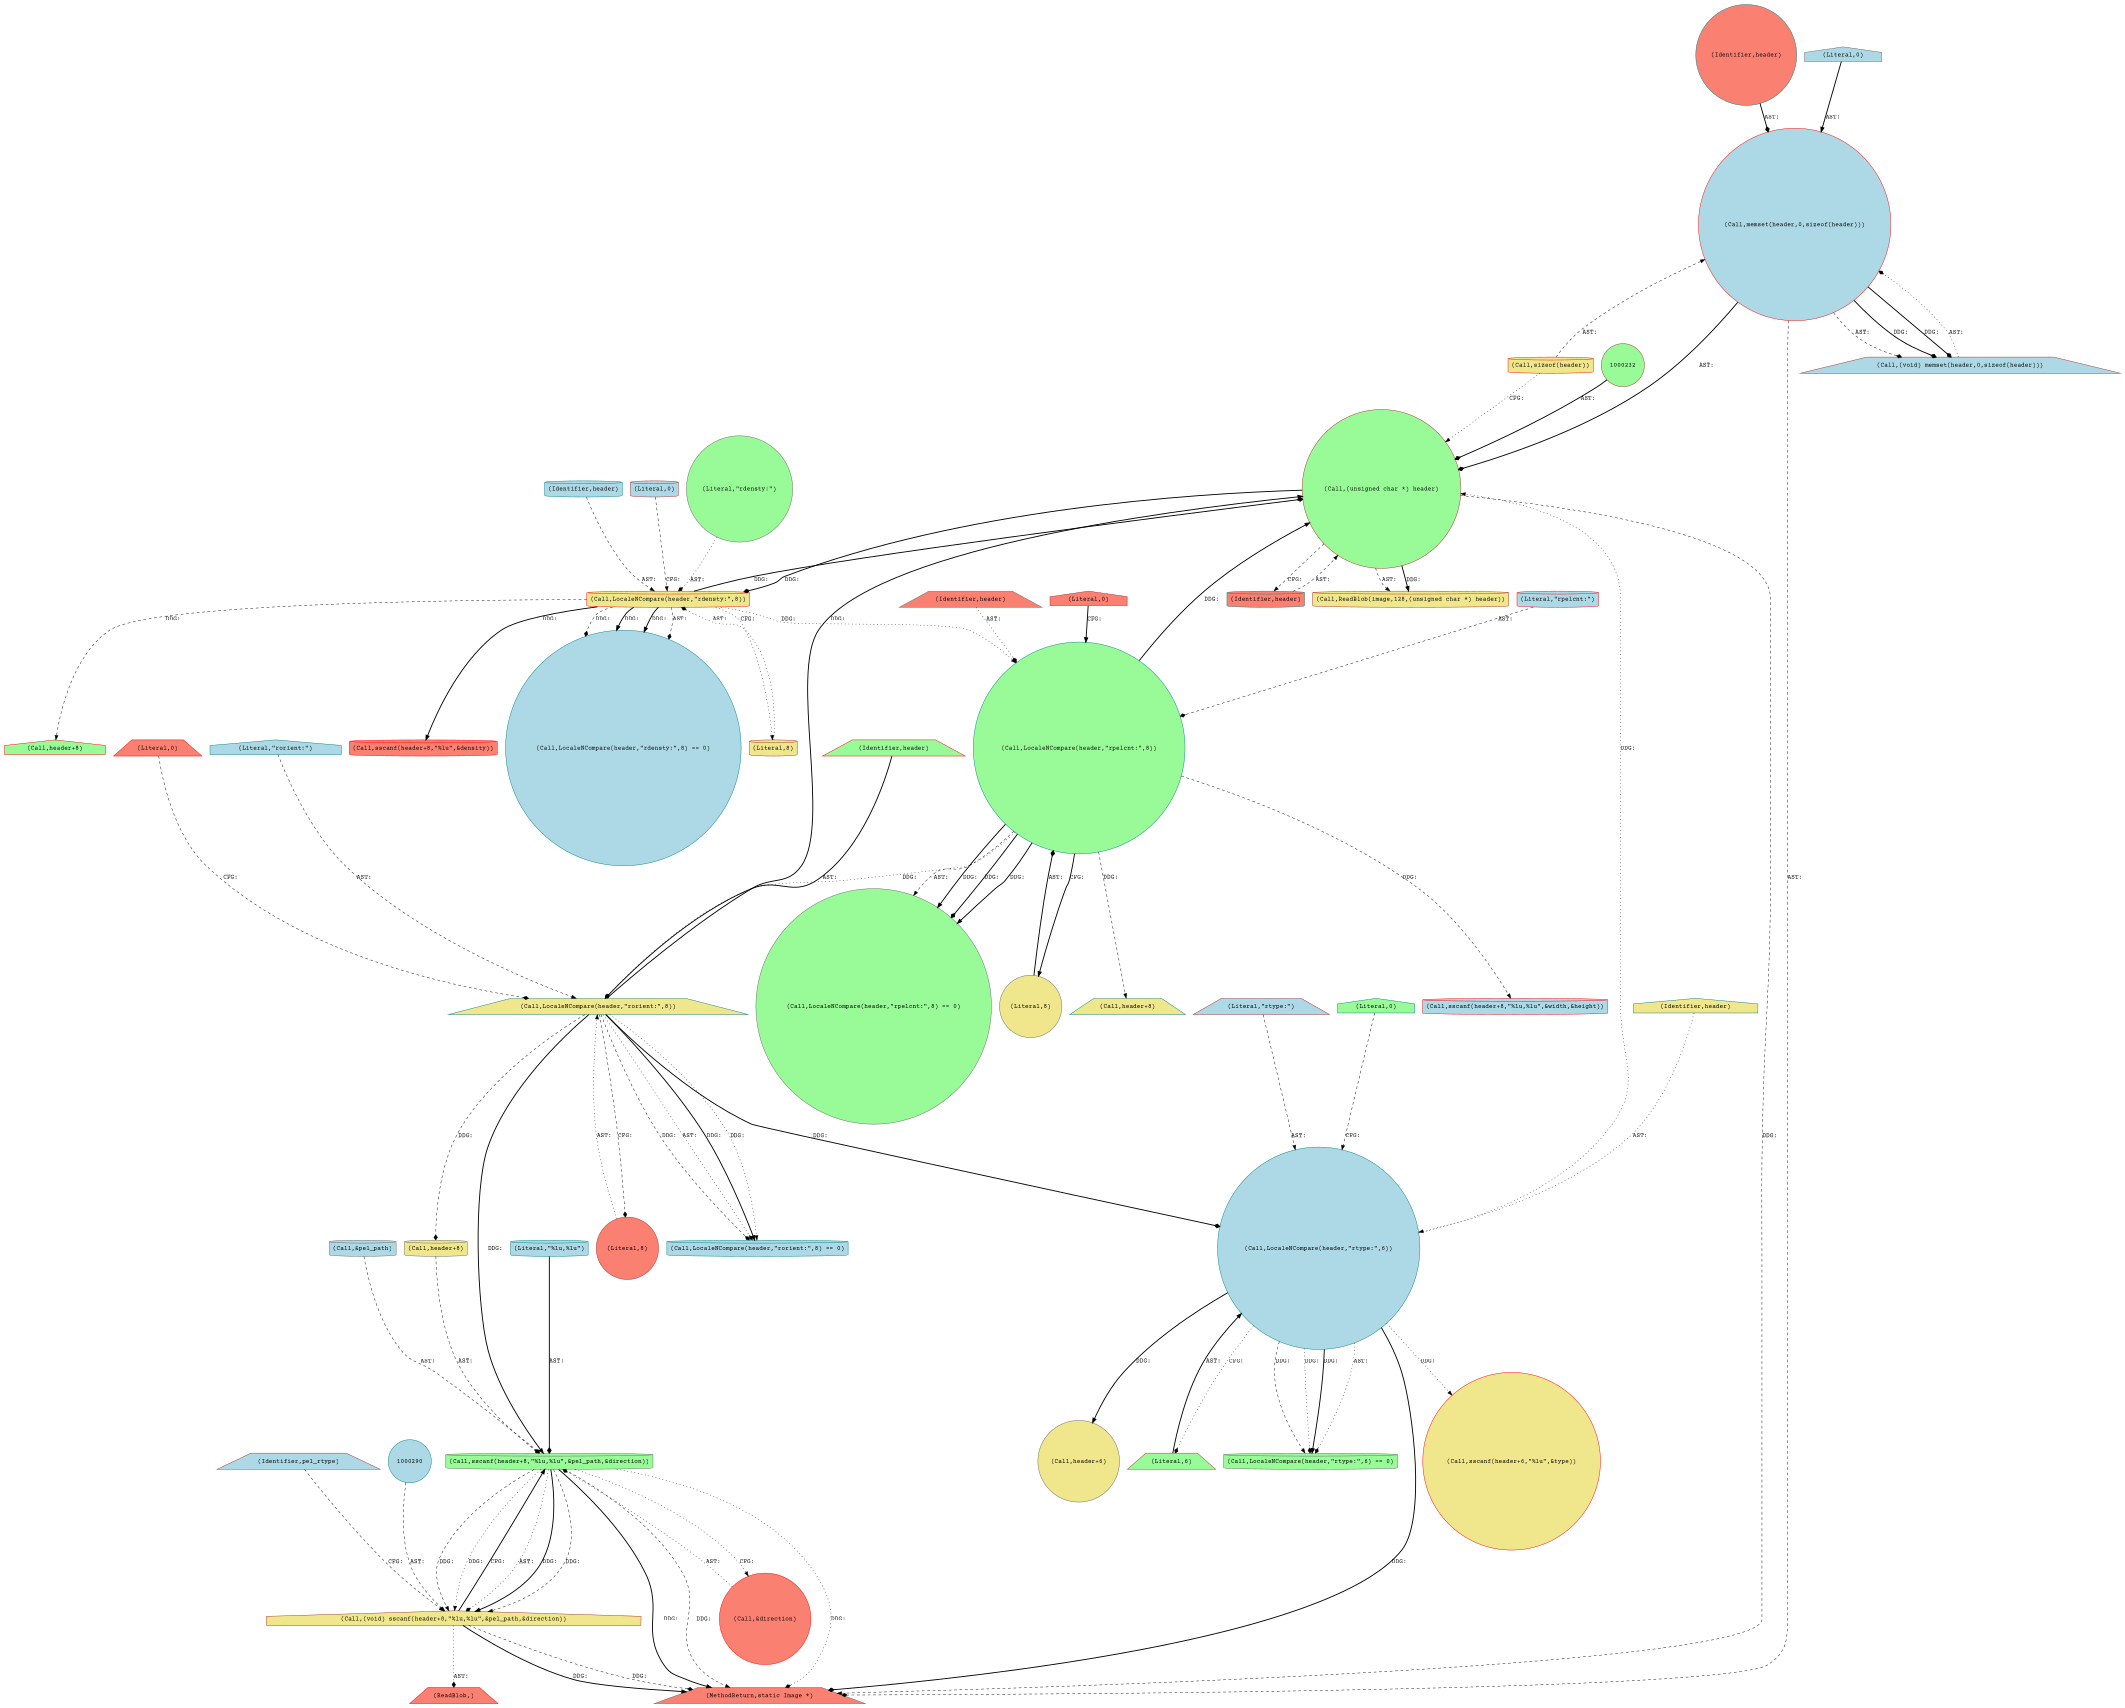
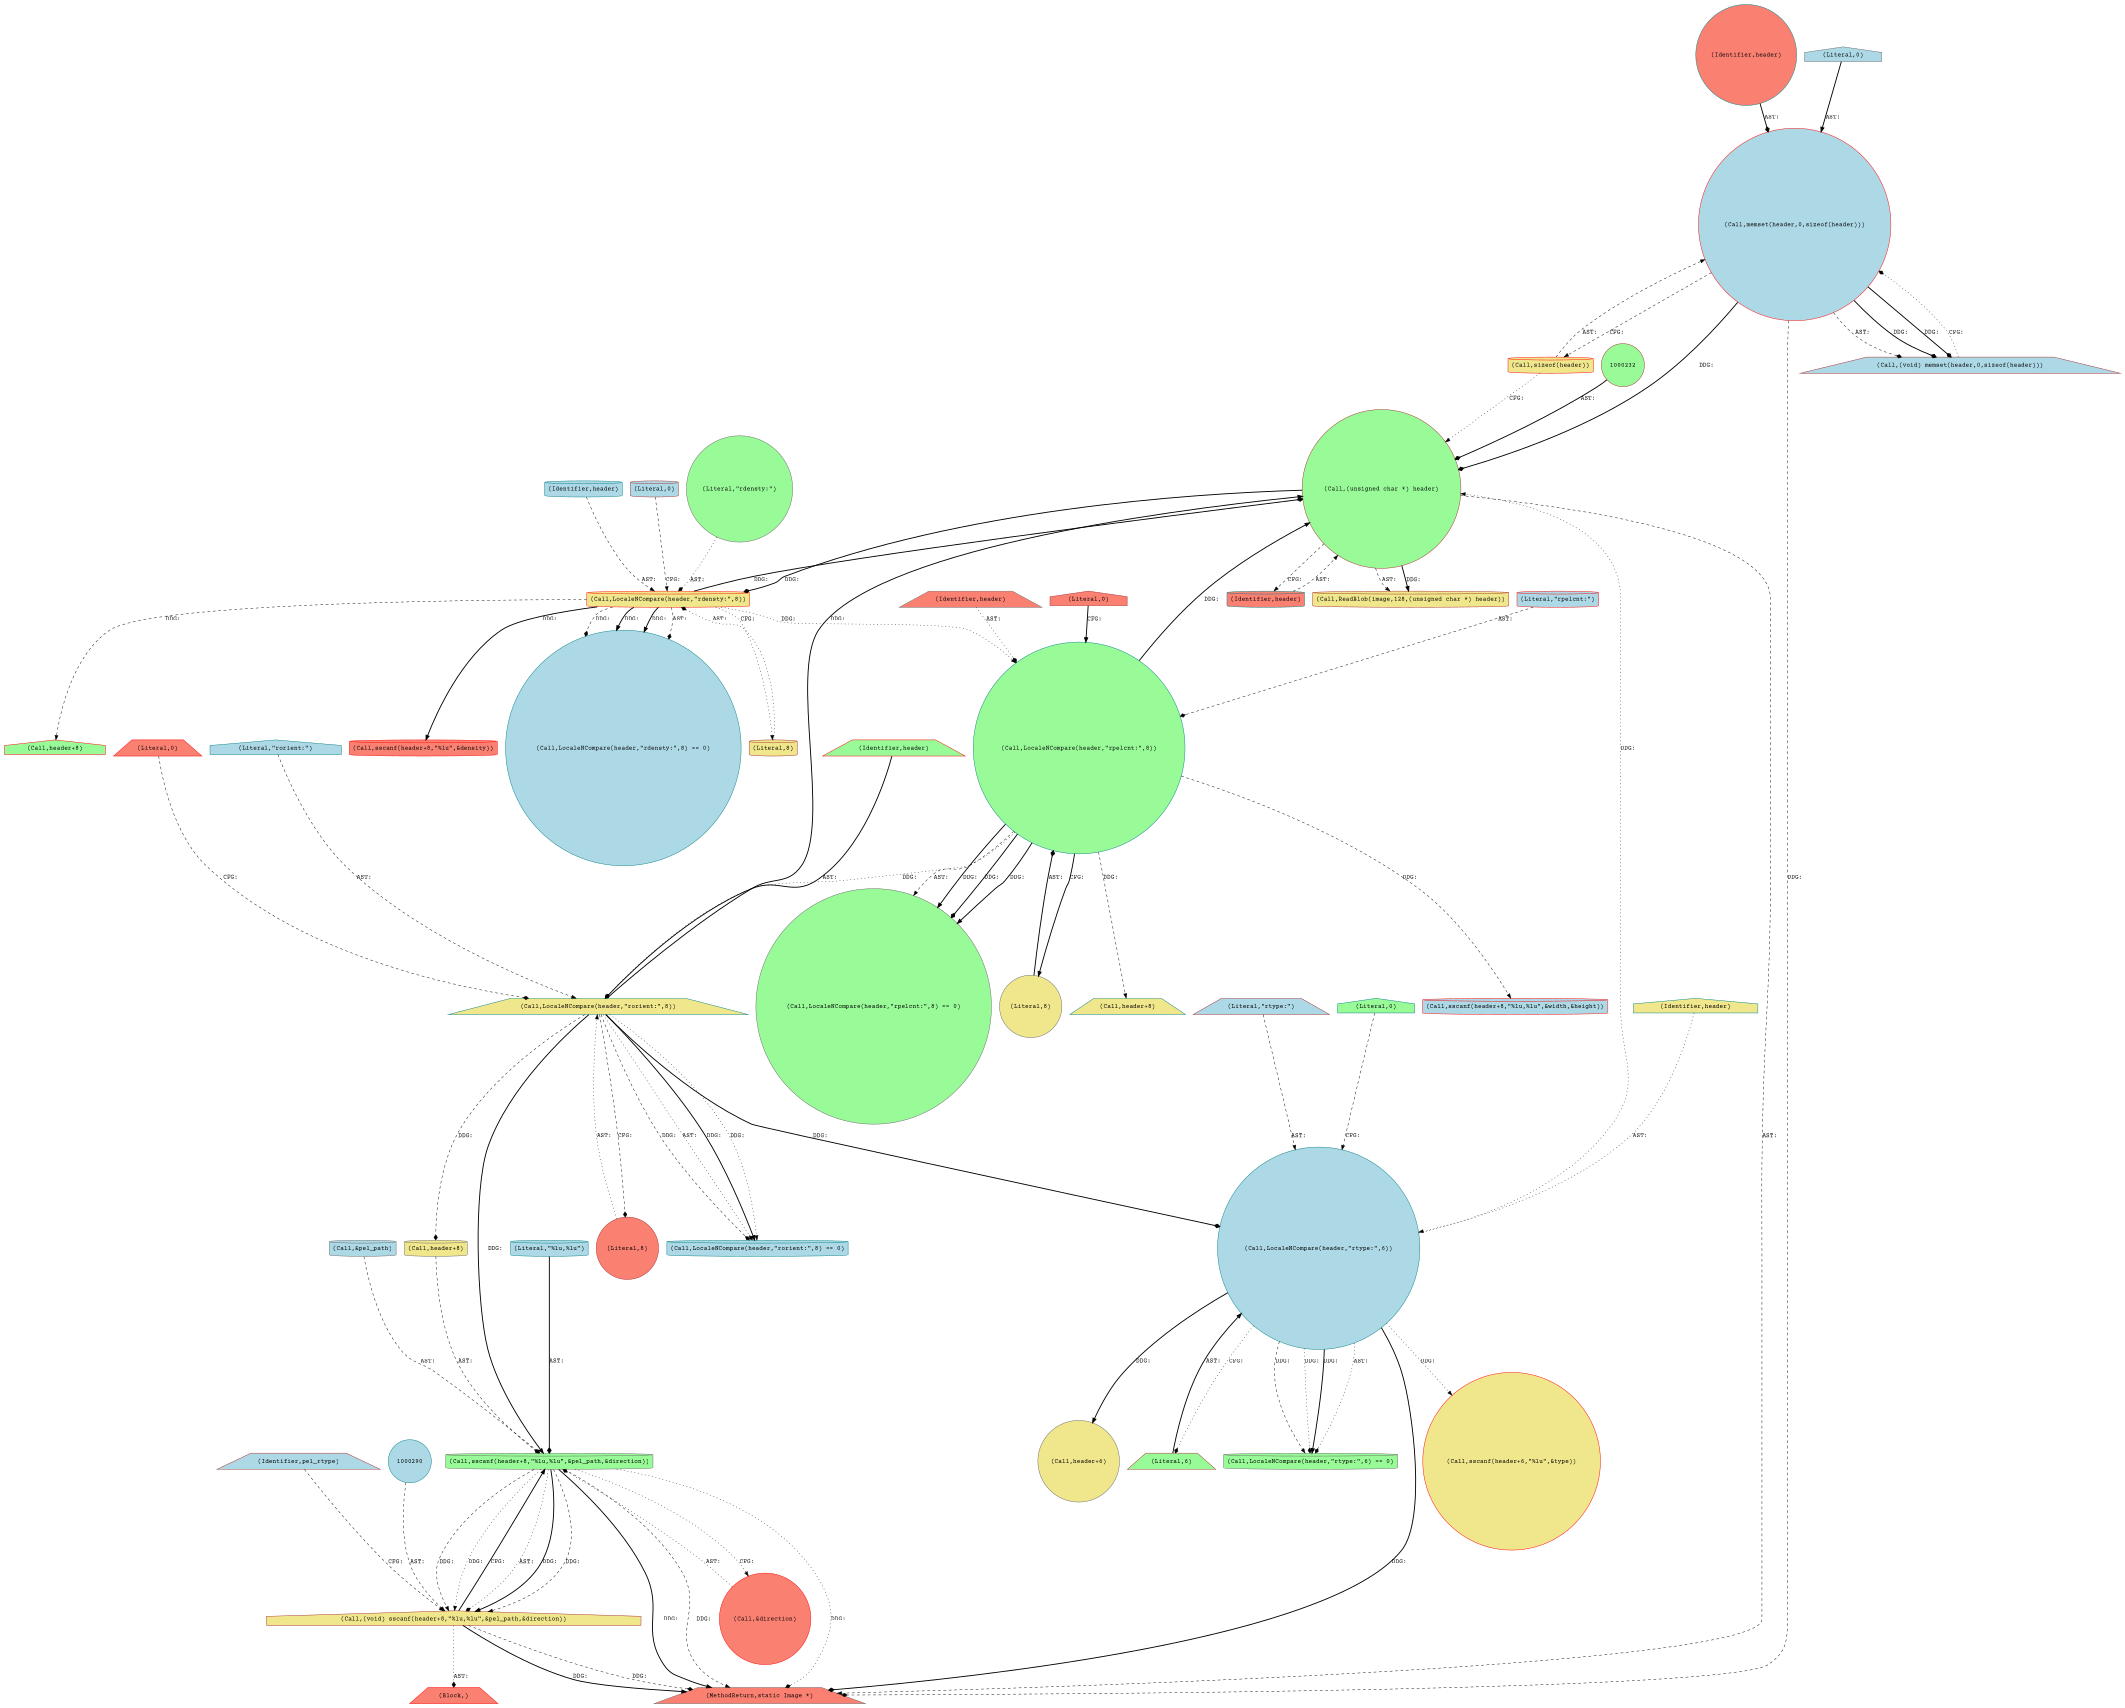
none -> (1640, 314)
(1958, 332) -> (1958, 332)
(1709, 365) -> (1709, 365)
(1797, 877) -> (1797, 877)
(1772, 1136) -> (1772, 1136)
(454, 1696) -> (454, 1696)
